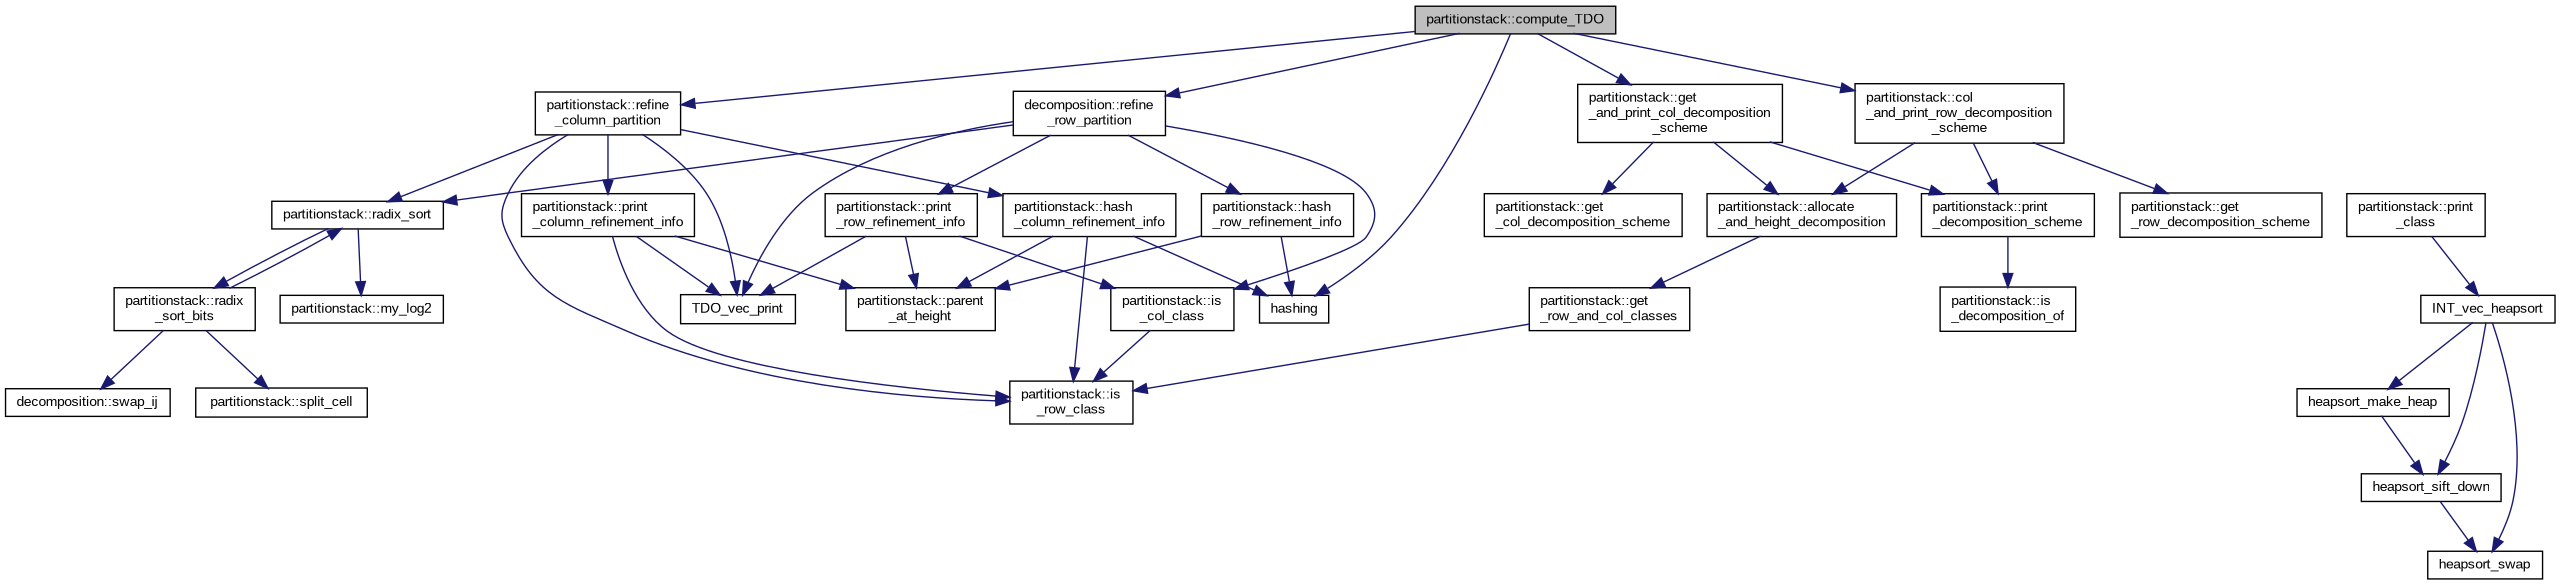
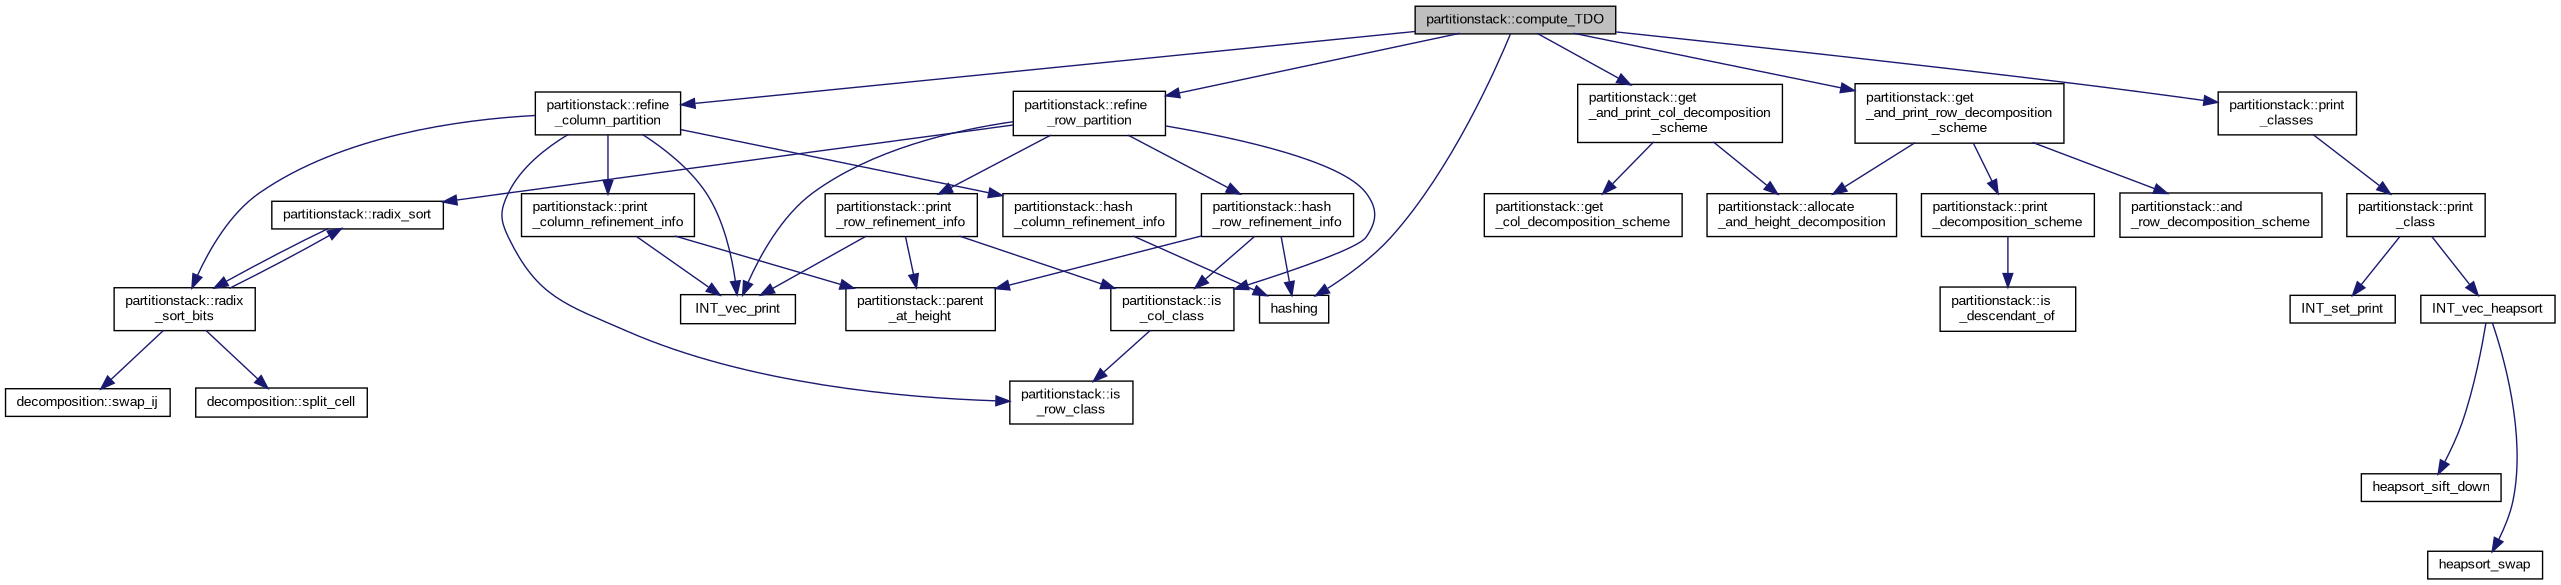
(1089, 113) -> (1089, 113)
(1959, 113) -> (1959, 113)
none -> (2287, 113)
(480, 165) -> (342, 152)
(1850, 166) -> none
(2221, 215) -> (2221, 215)
none -> (1230, 258)
(1007, 261) -> none
(1081, 302) -> none
(362, 309) -> none
(738, 309) -> (738, 309)
(1610, 309) -> none
(2008, 309) -> (2008, 309)
none -> (2343, 309)
(773, 367) -> none
(282, 403) -> (282, 403)
(2373, 403) -> none
(2454, 521) -> none
